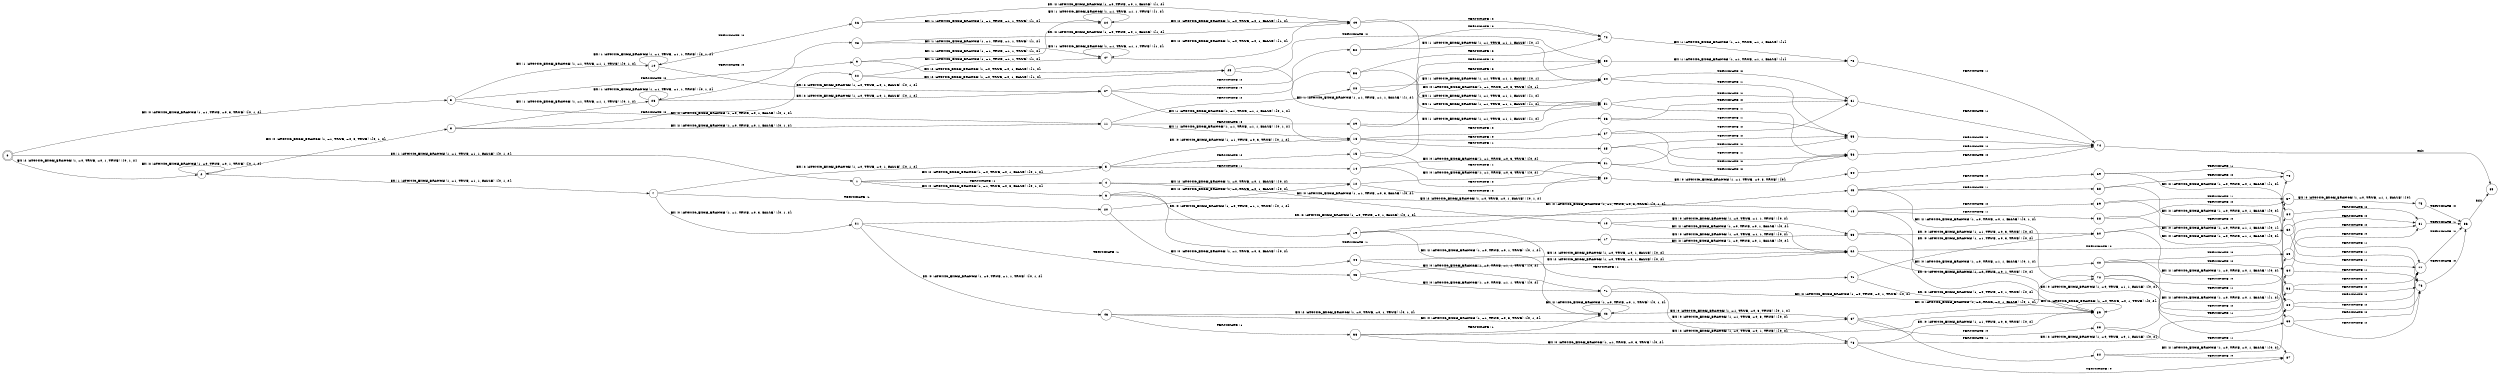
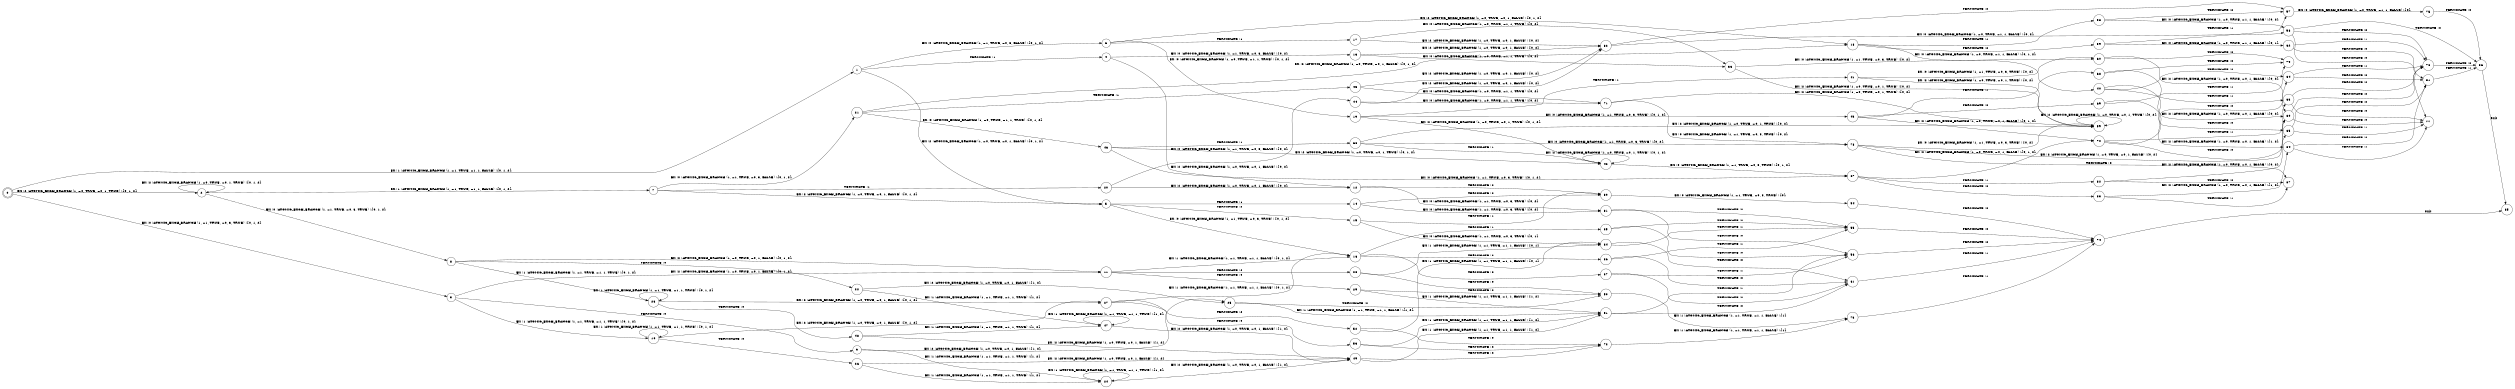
(2442, 247) -> (2388, 24)
